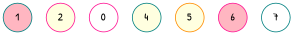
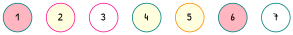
(104, 18) -> (104, 18)
(233, 18) -> (233, 18)
